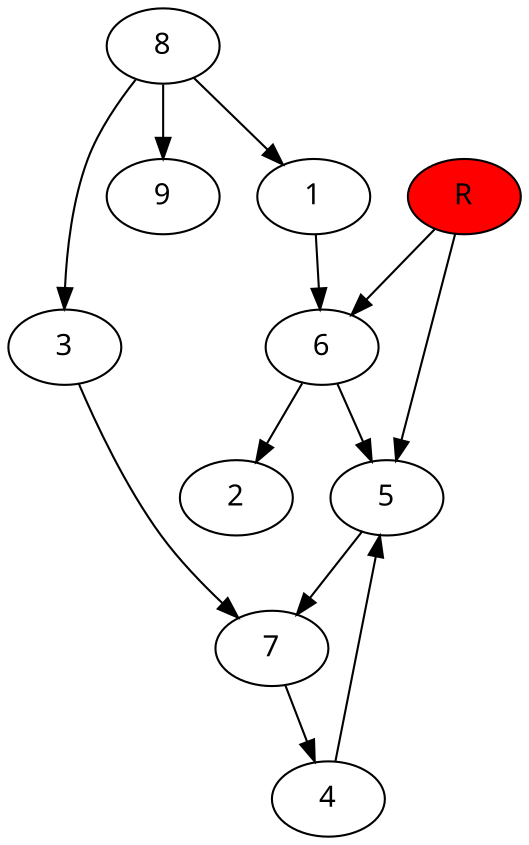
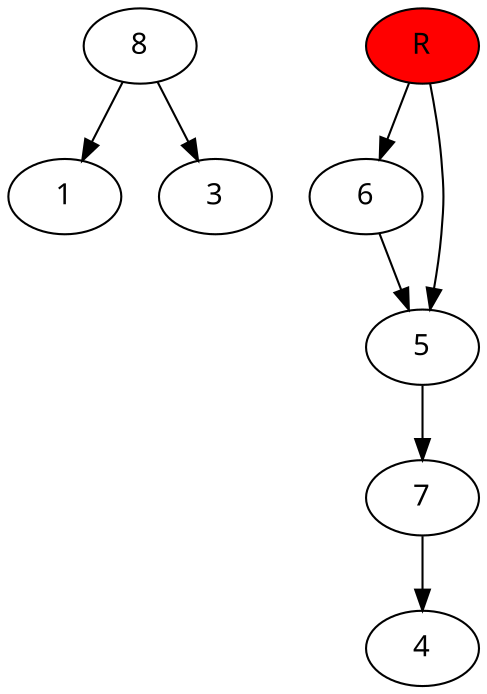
(163, 197) -> none
(317, 262) -> none
(236, 498) -> none
(139, 502) -> none
(356, 659) -> none
